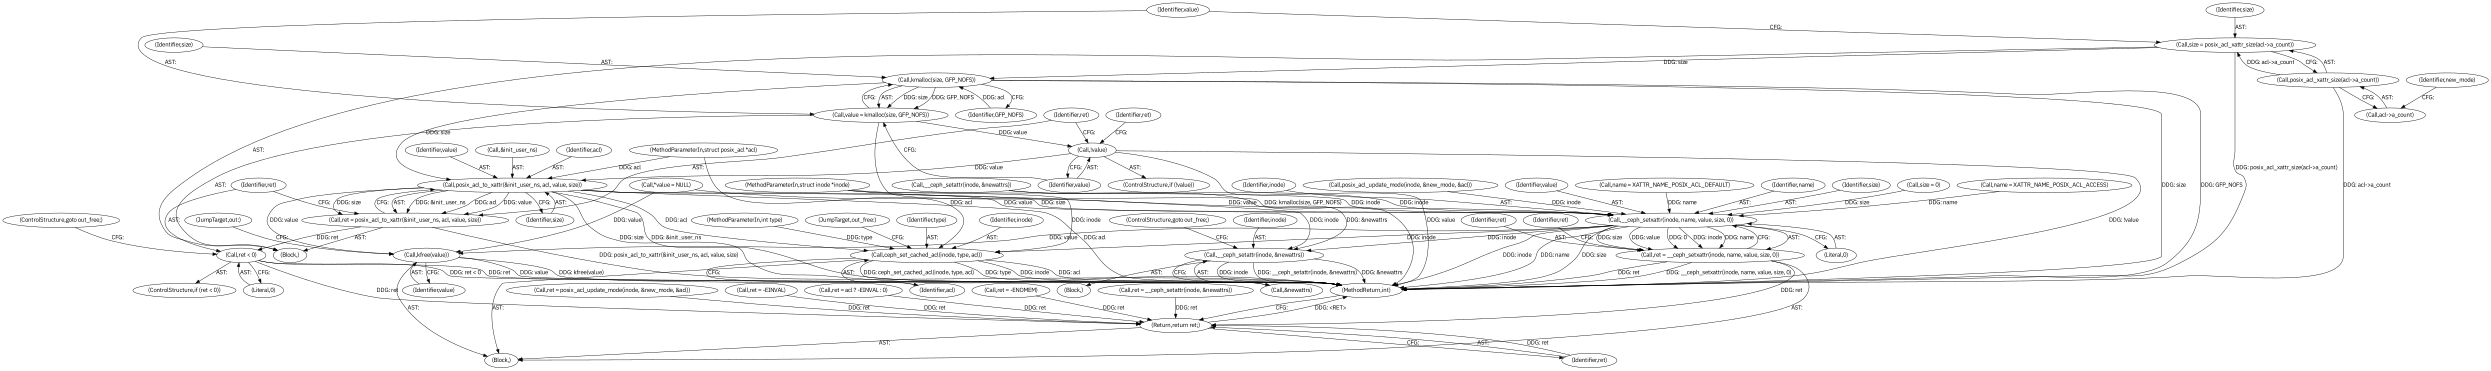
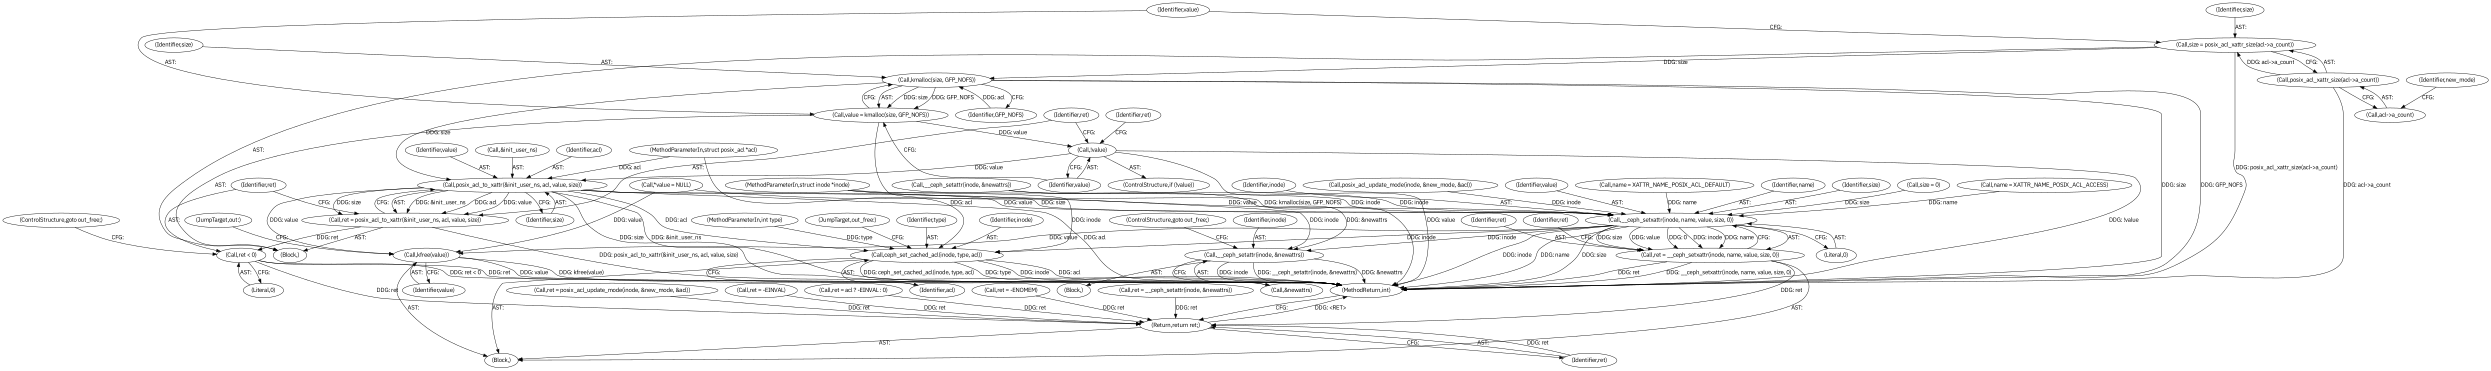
(184, 290) -> none
